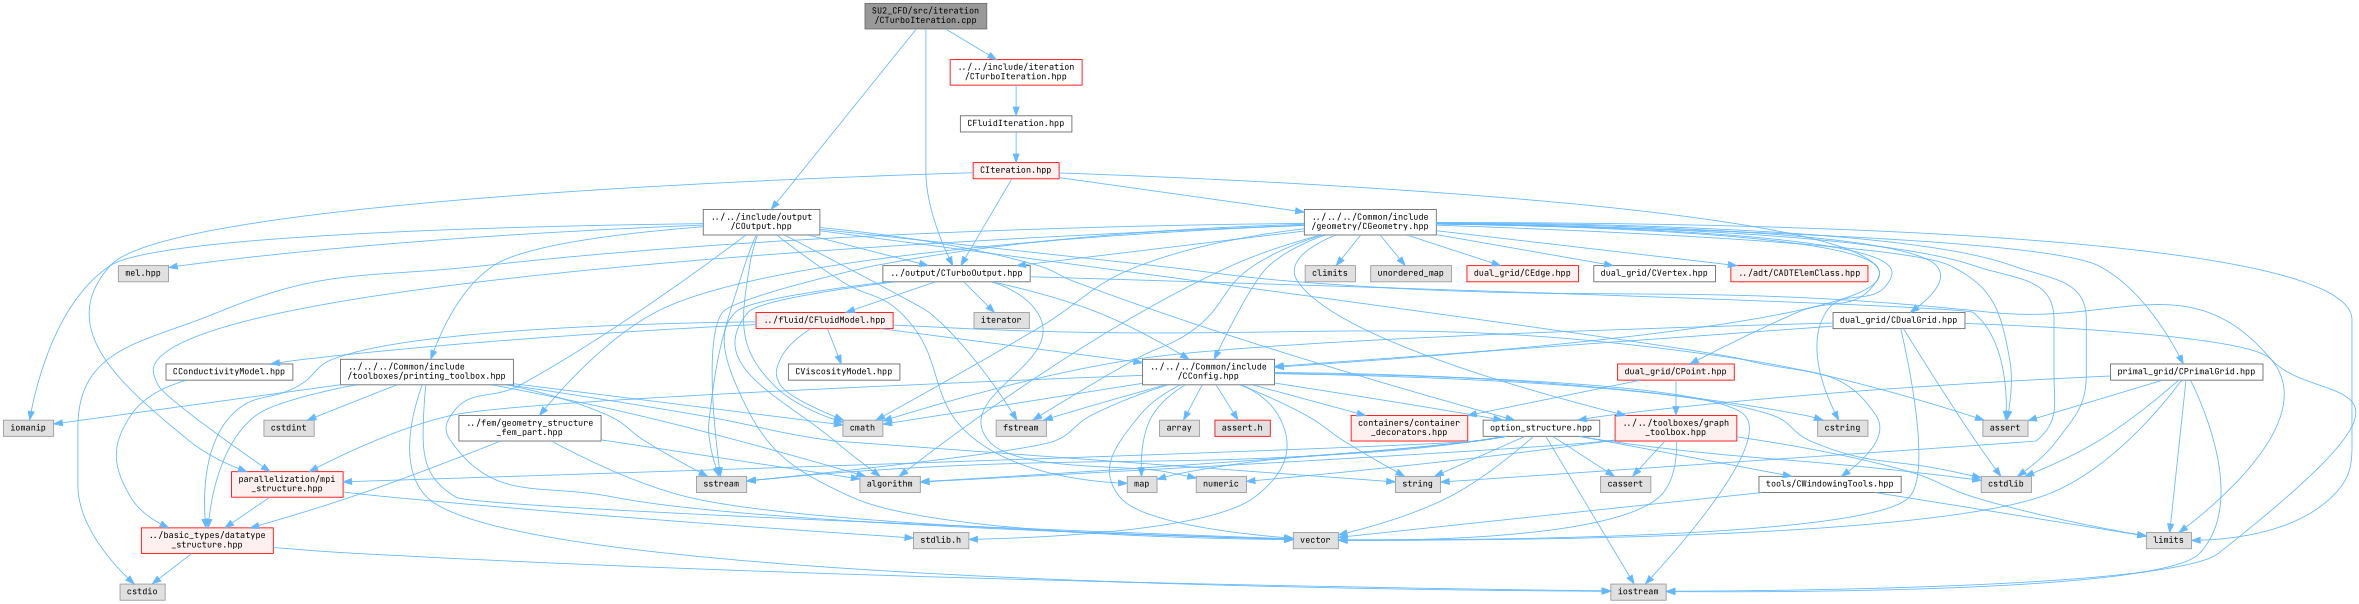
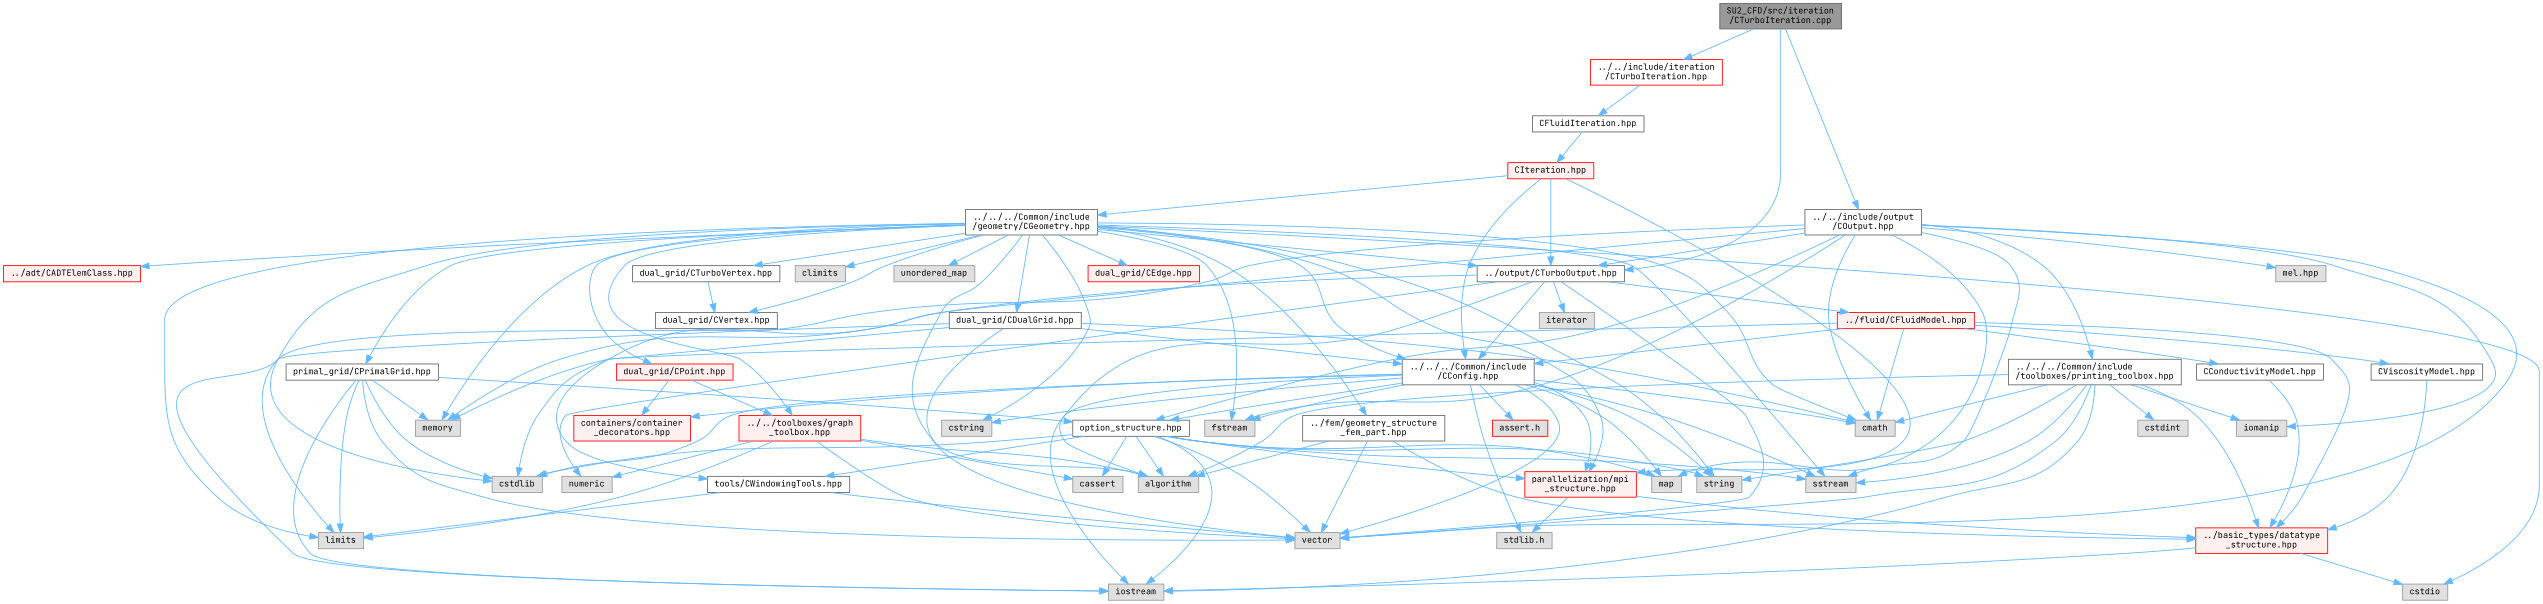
none -> (706, 274)
(1180, 428) -> none
(2005, 428) -> (438, 428)
none -> (2406, 470)
